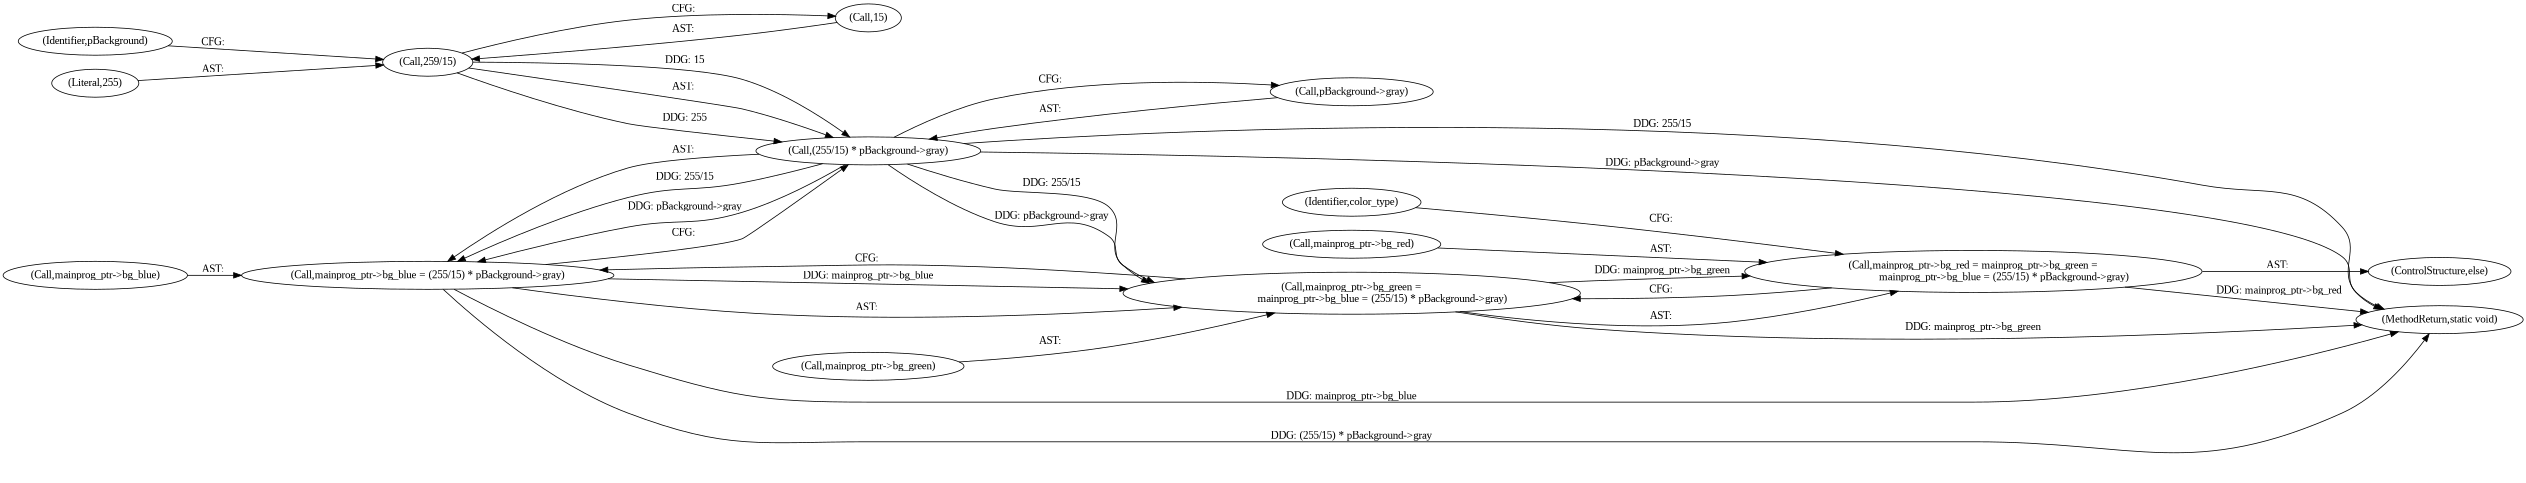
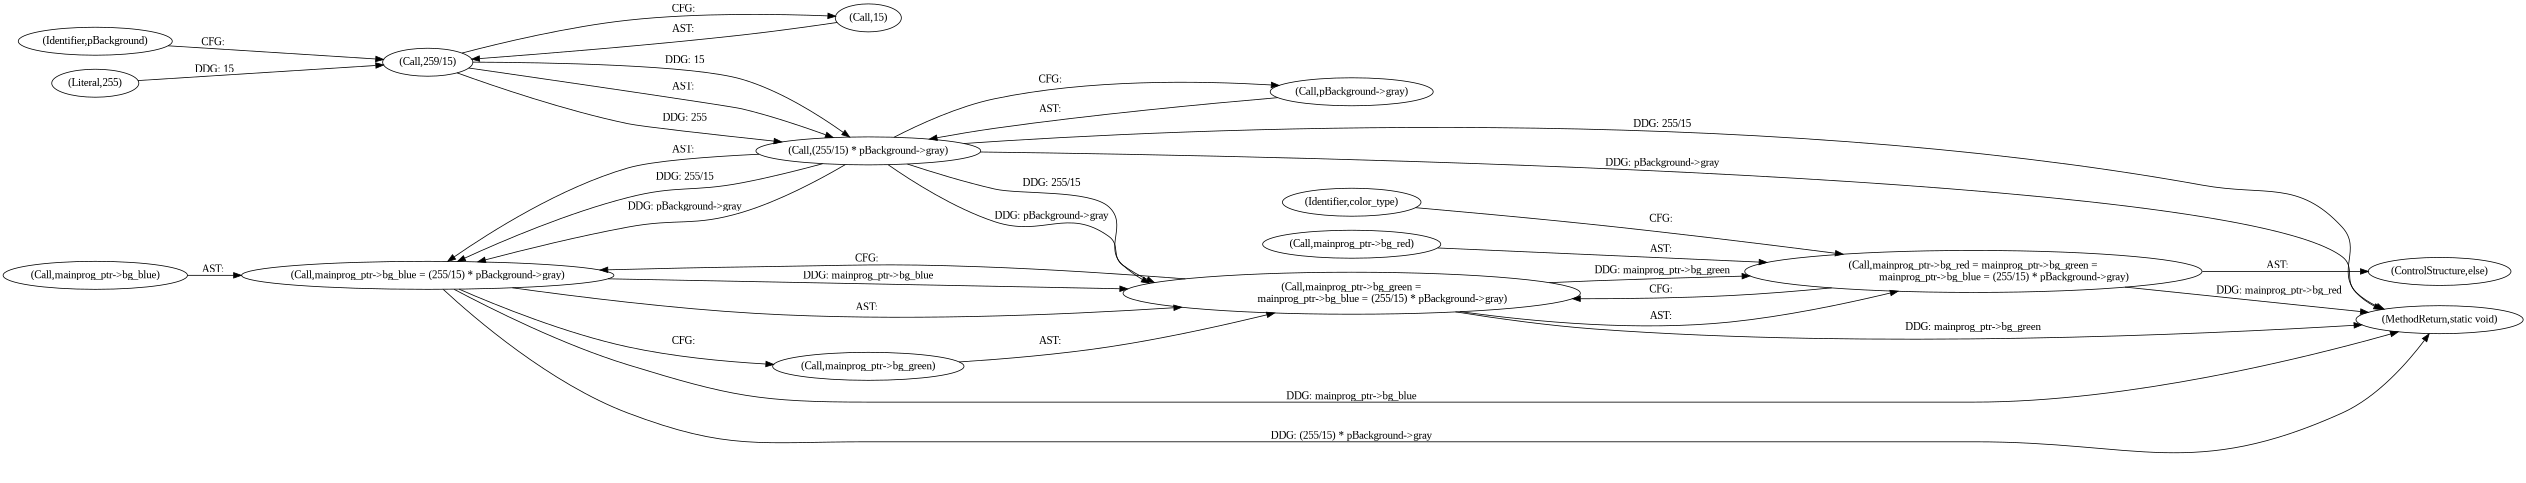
(215, 70) -> (215, 70)
(704, 246) -> (609, 342)
